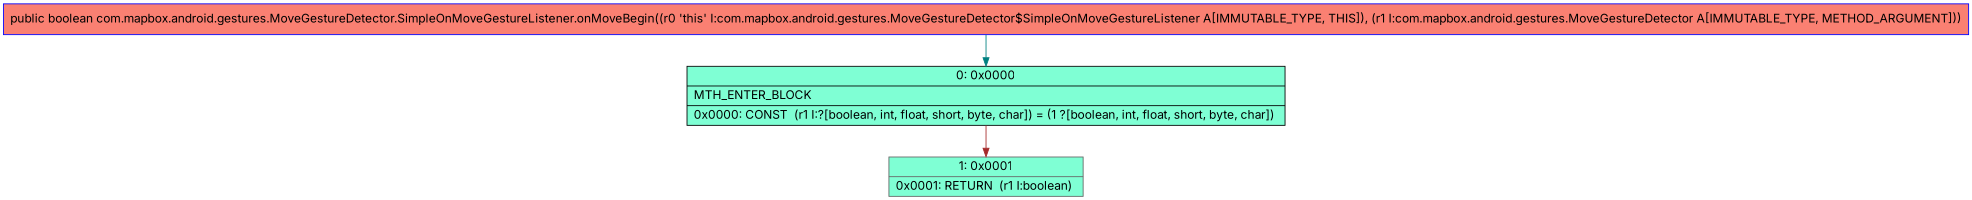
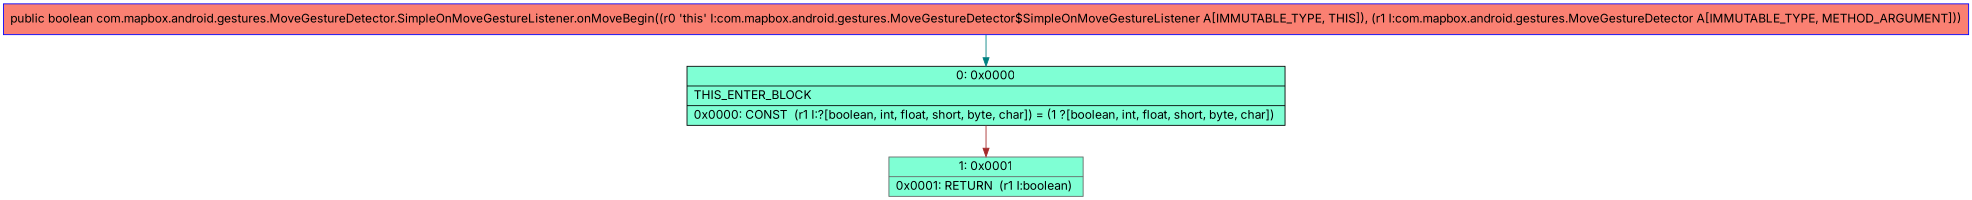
(753, 95) -> (753, 95)
